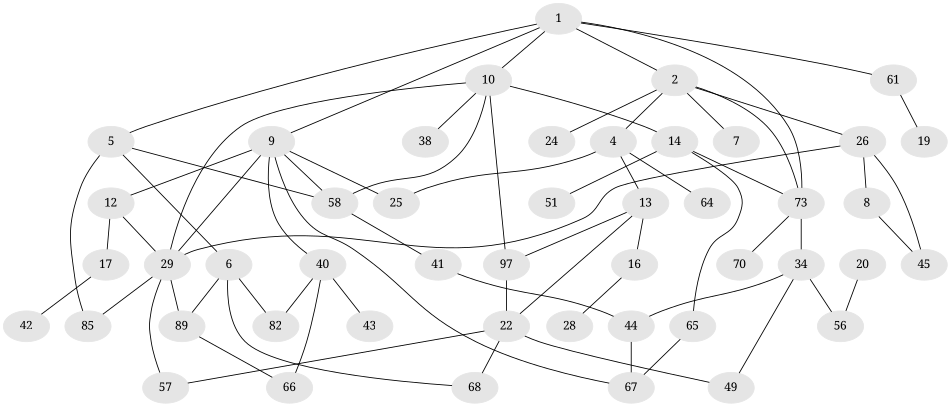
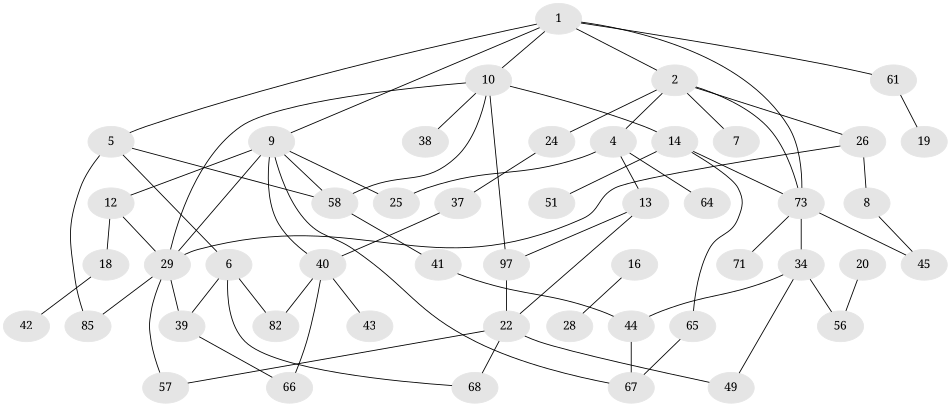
(903, 199) -> (863, 234)
none -> (458, 203)
(640, 234) -> none
(106, 265) -> (106, 265)
(740, 265) -> (740, 265)
(182, 326) -> (182, 326)
